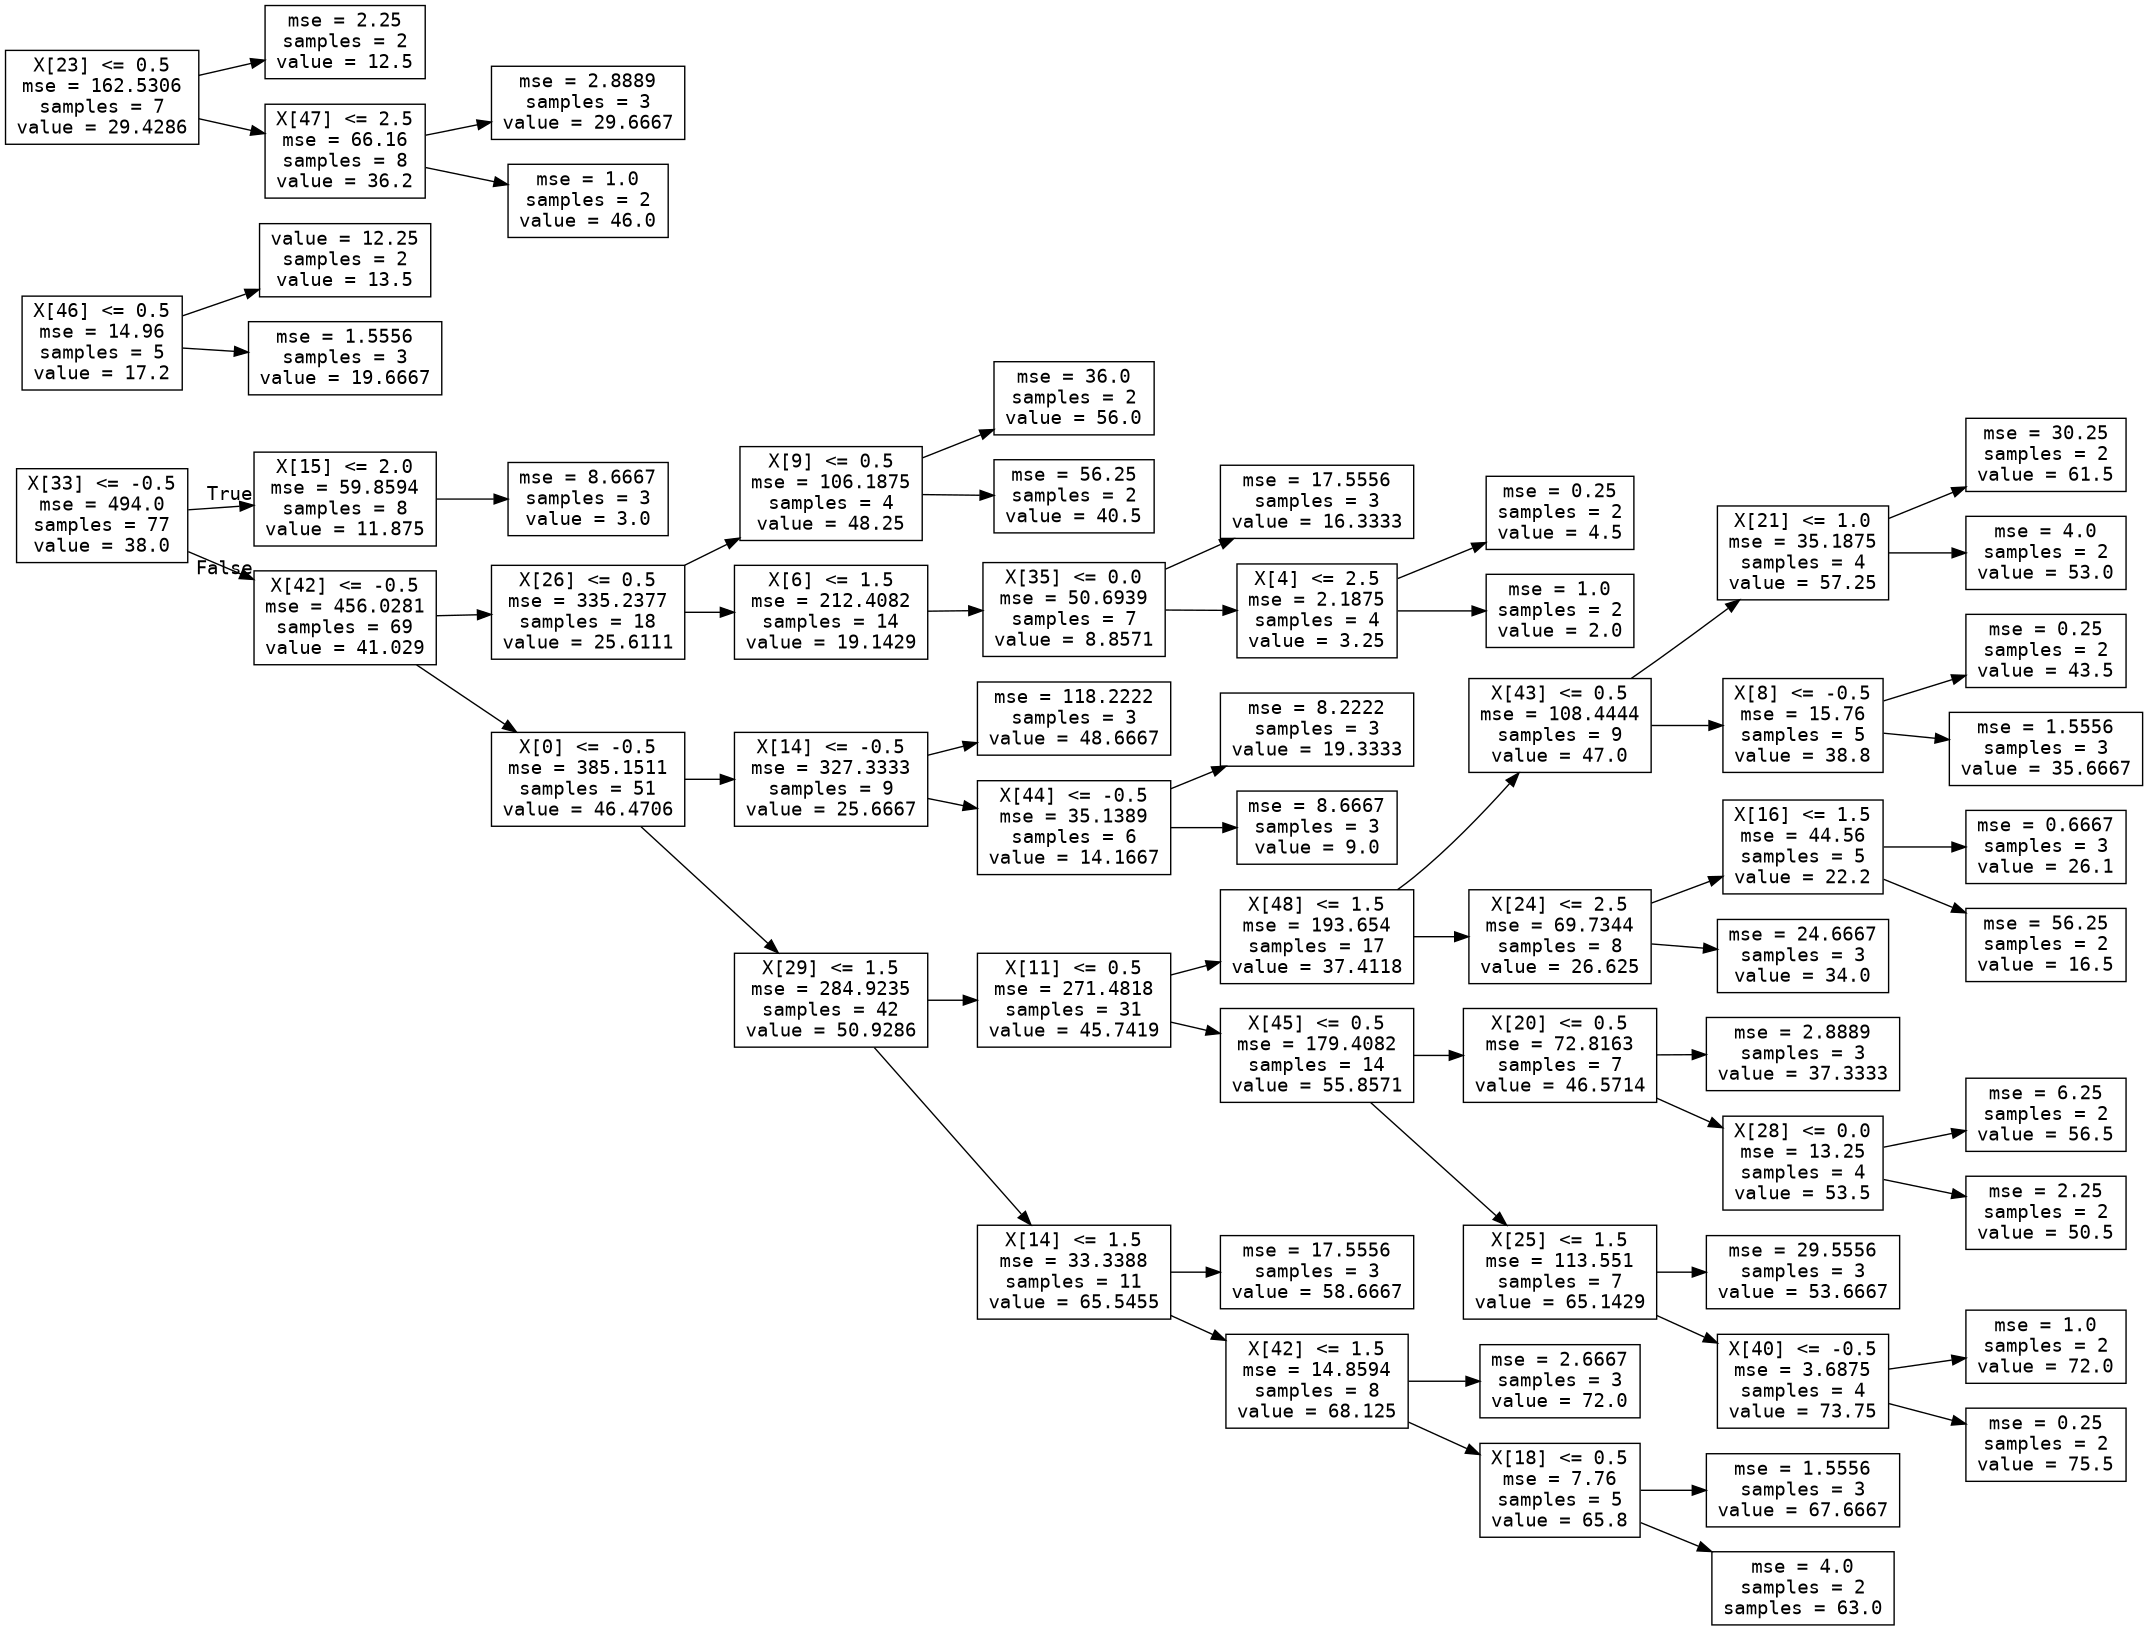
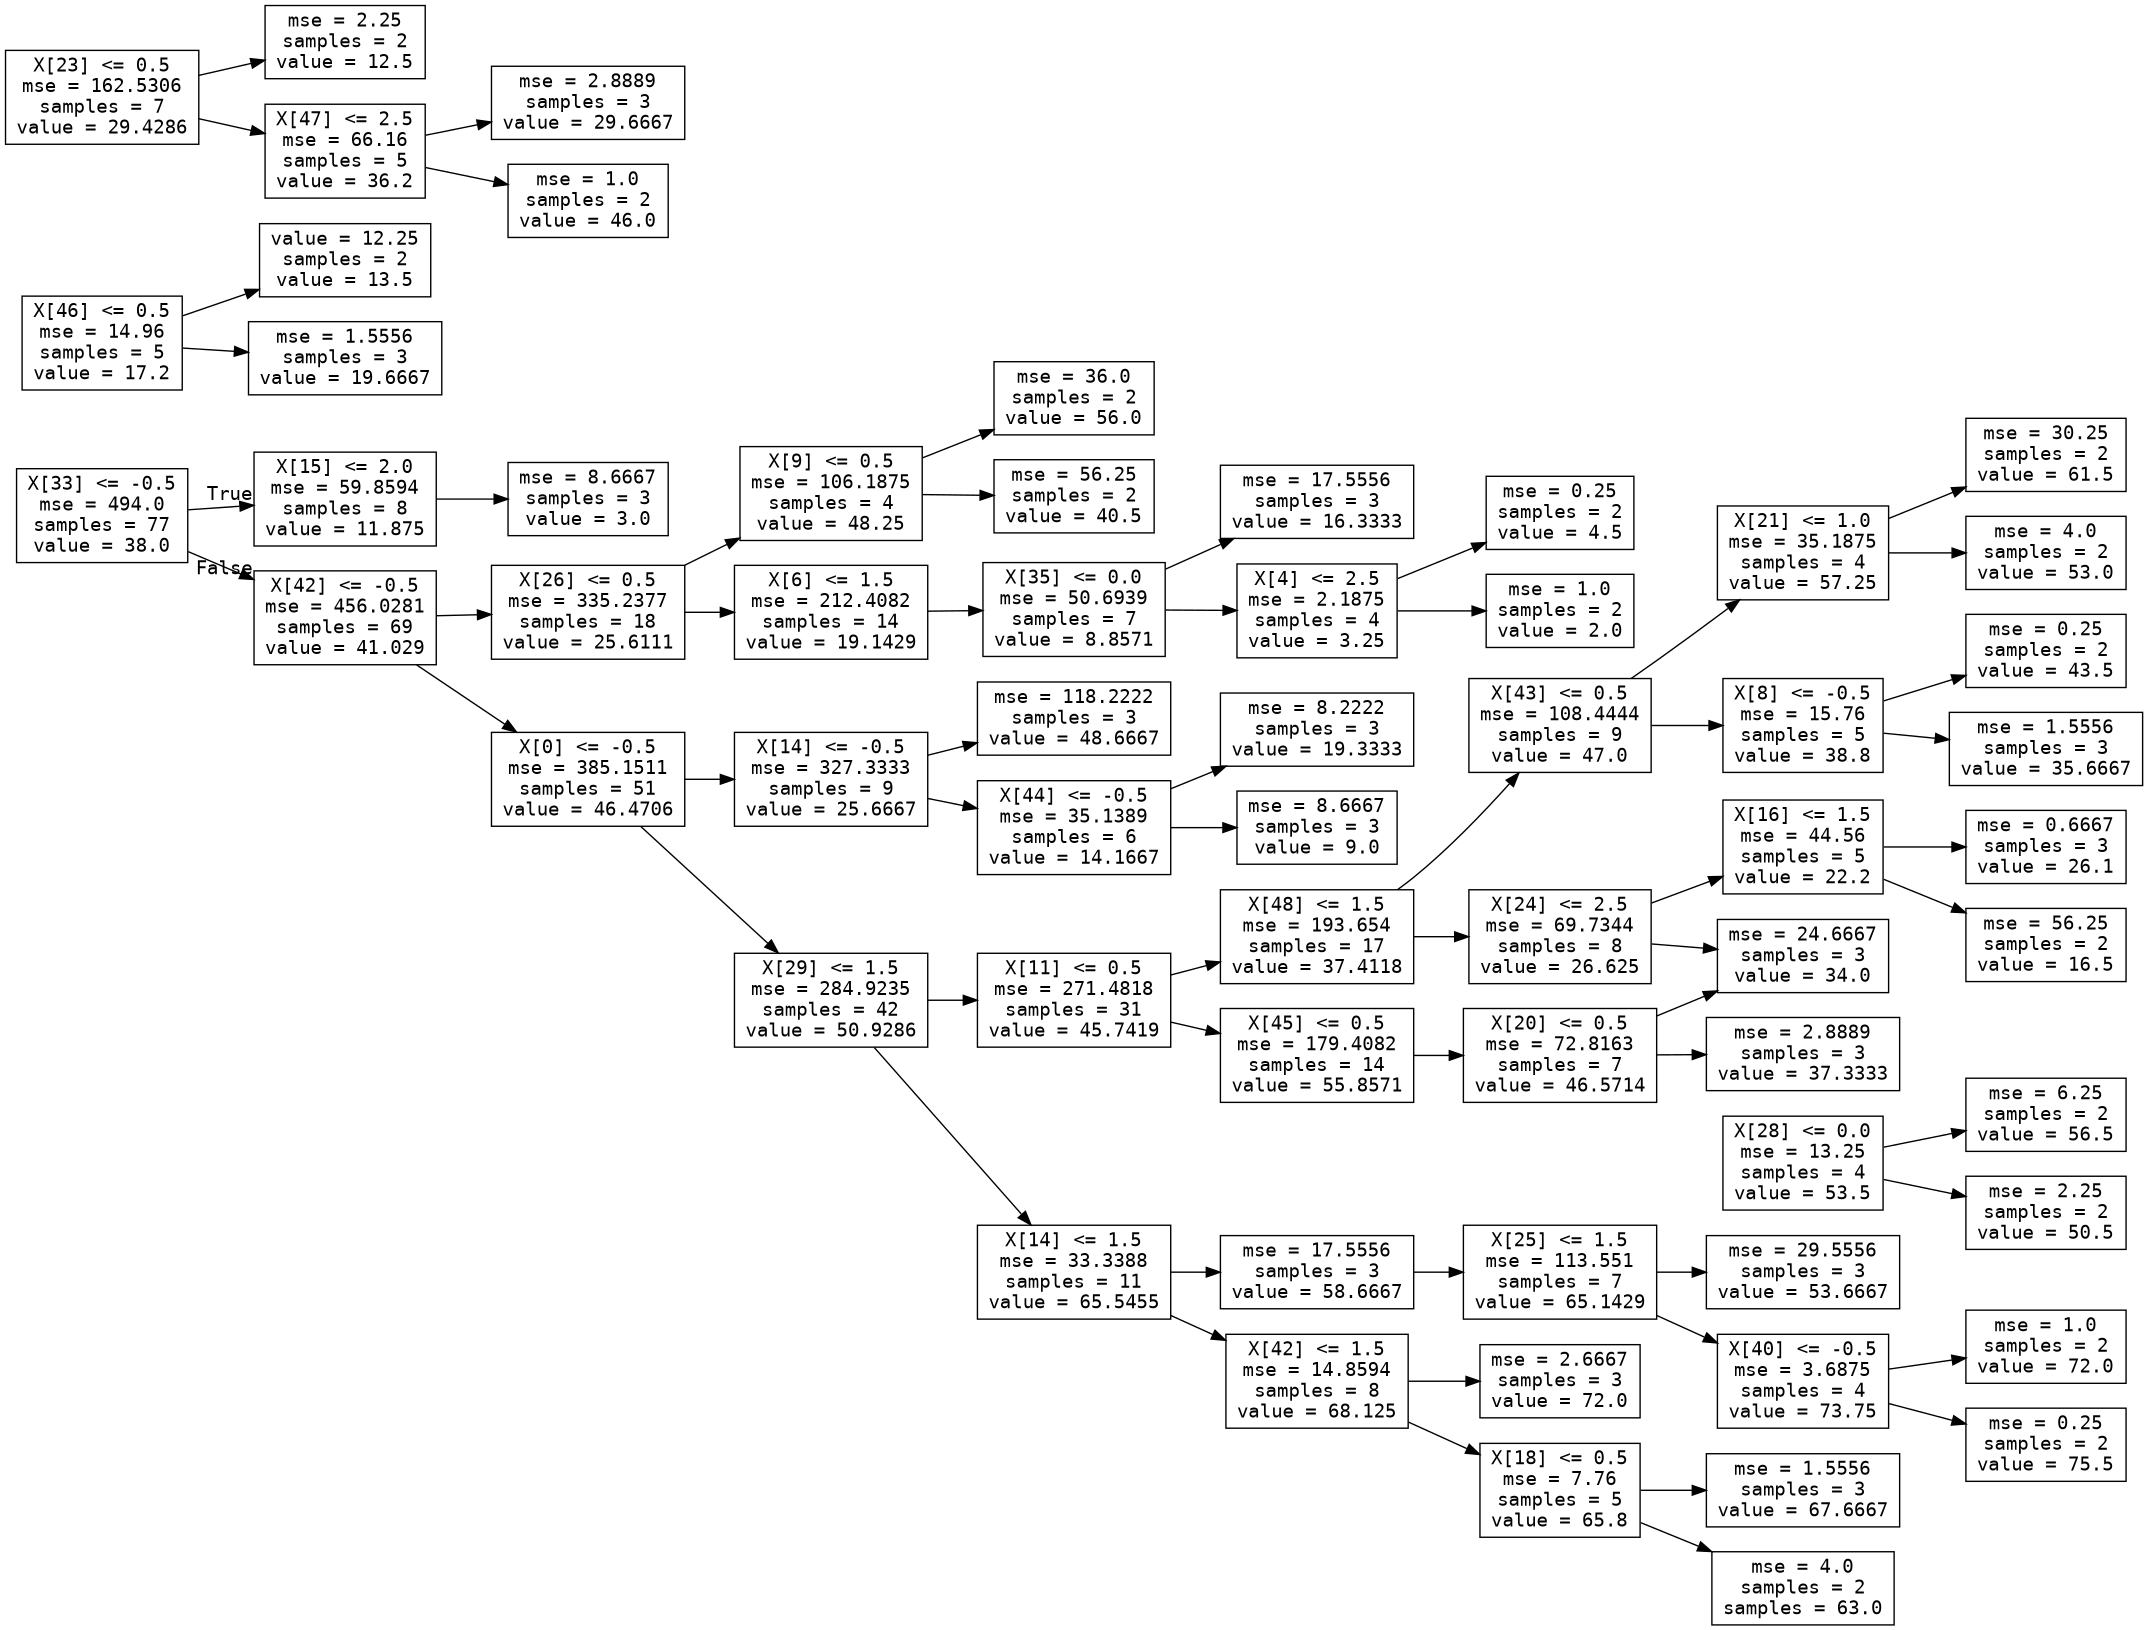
(345, 151) -> (345, 151)
(1683, 1110) -> (1680, 1006)
(1433, 1159) -> (1431, 1272)
